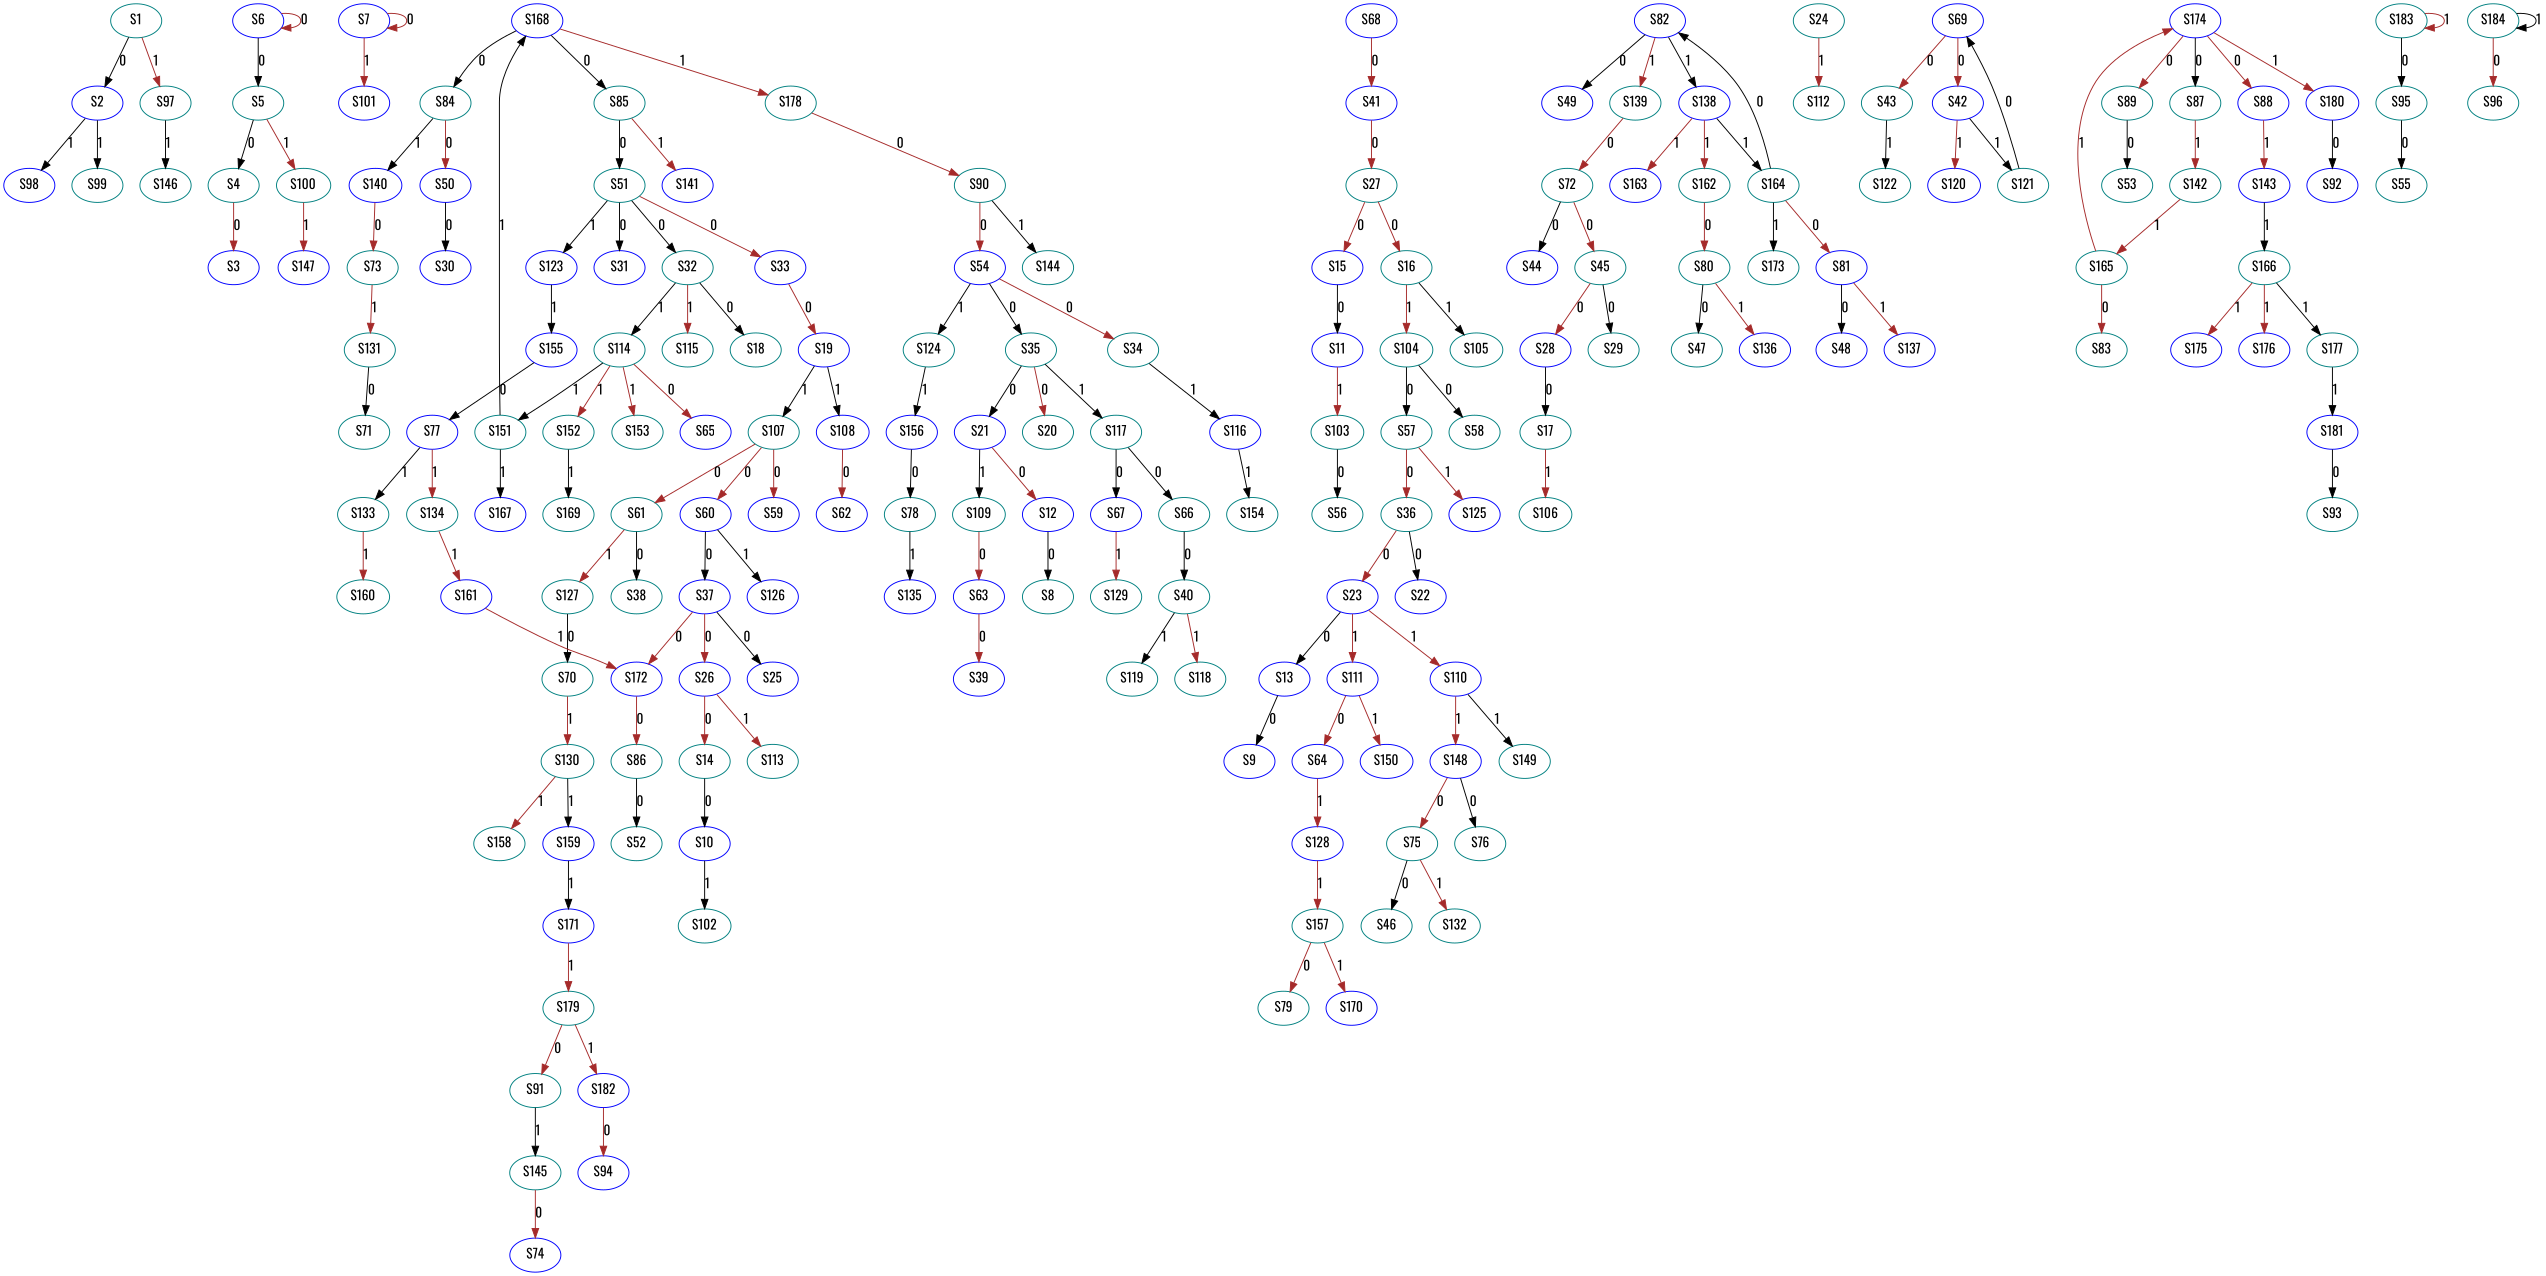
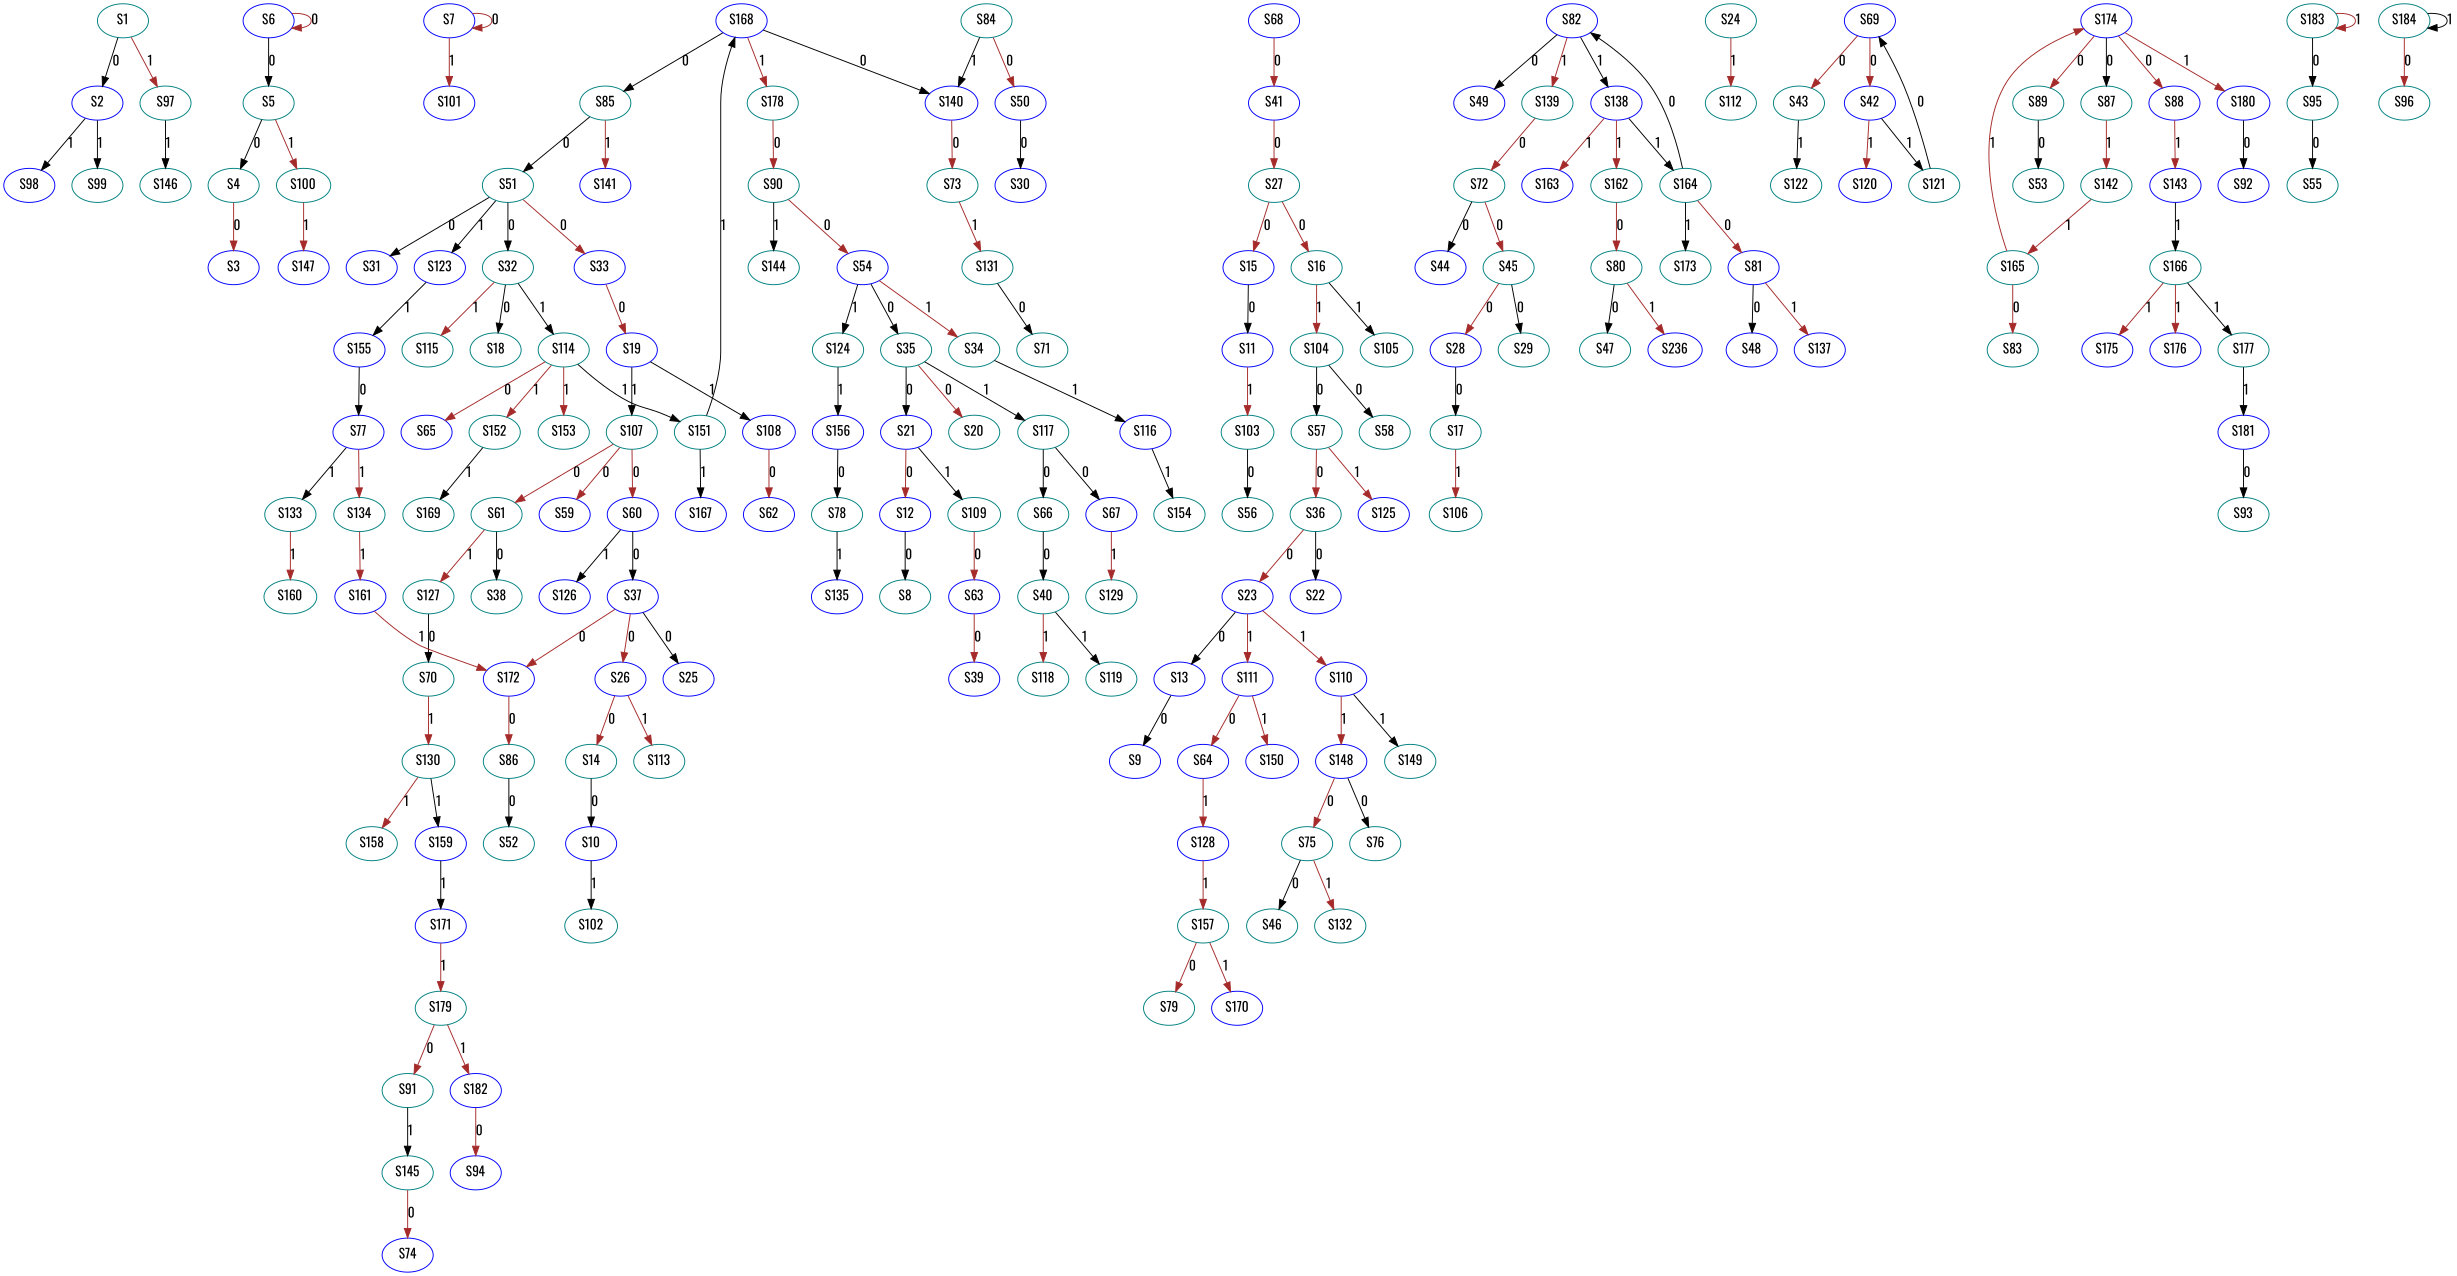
(484, 50) -> (842, 60)
(1070, 309) -> (929, 309)
(1765, 350) -> (1675, 350)
